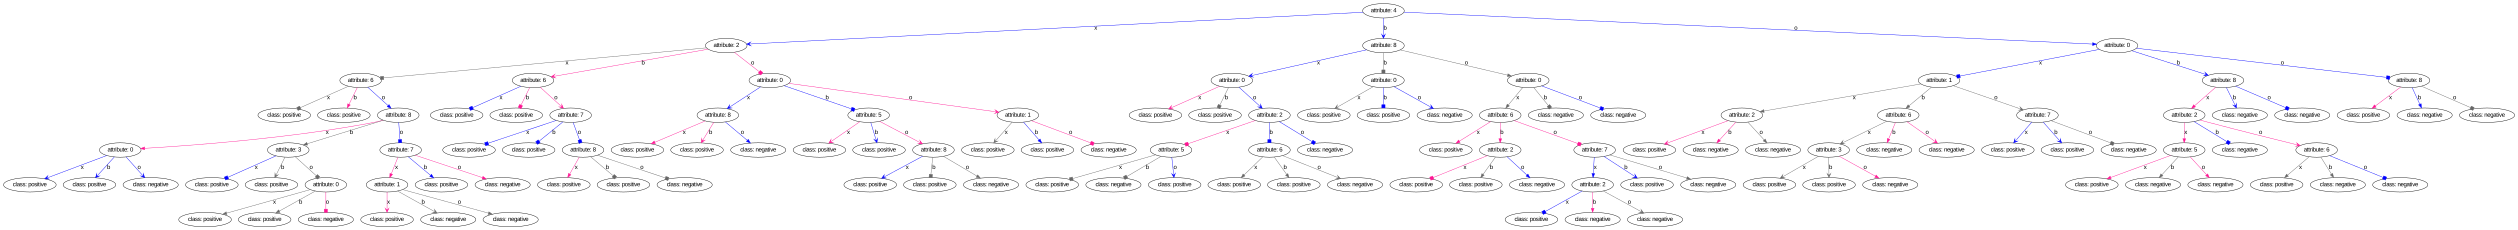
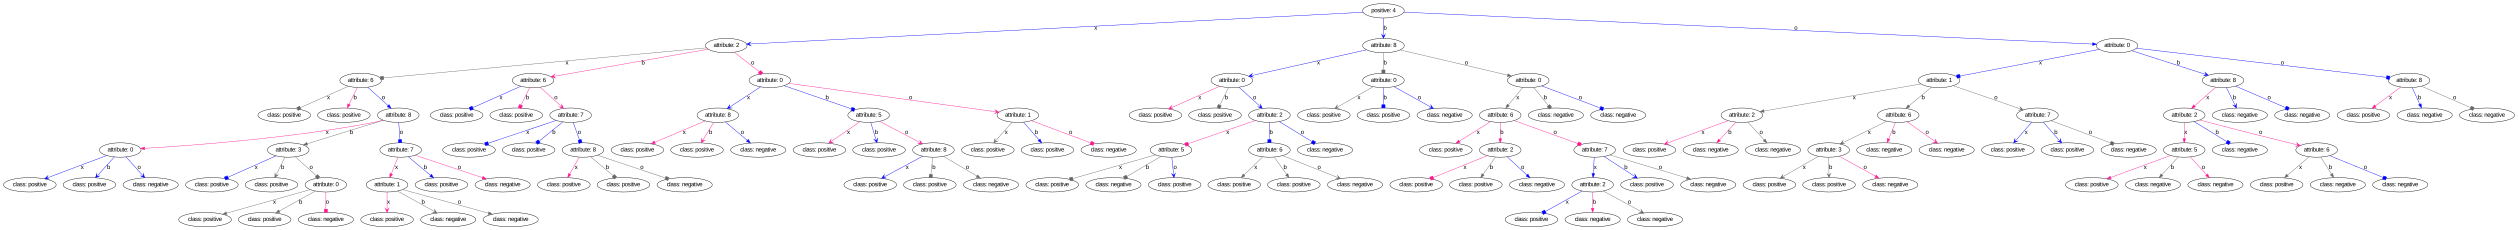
(1383, 11) -> (1383, 11)
